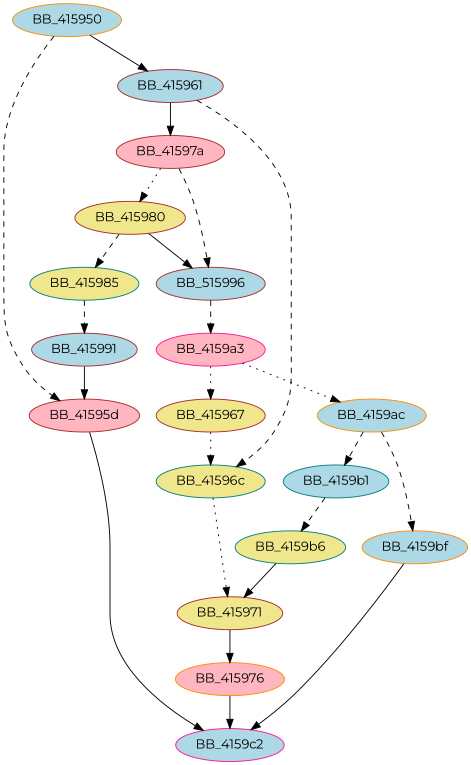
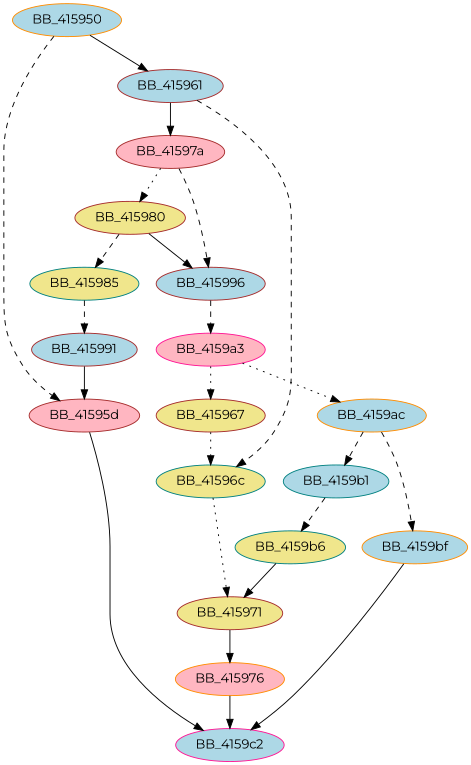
(211, 284) -> (211, 284)
